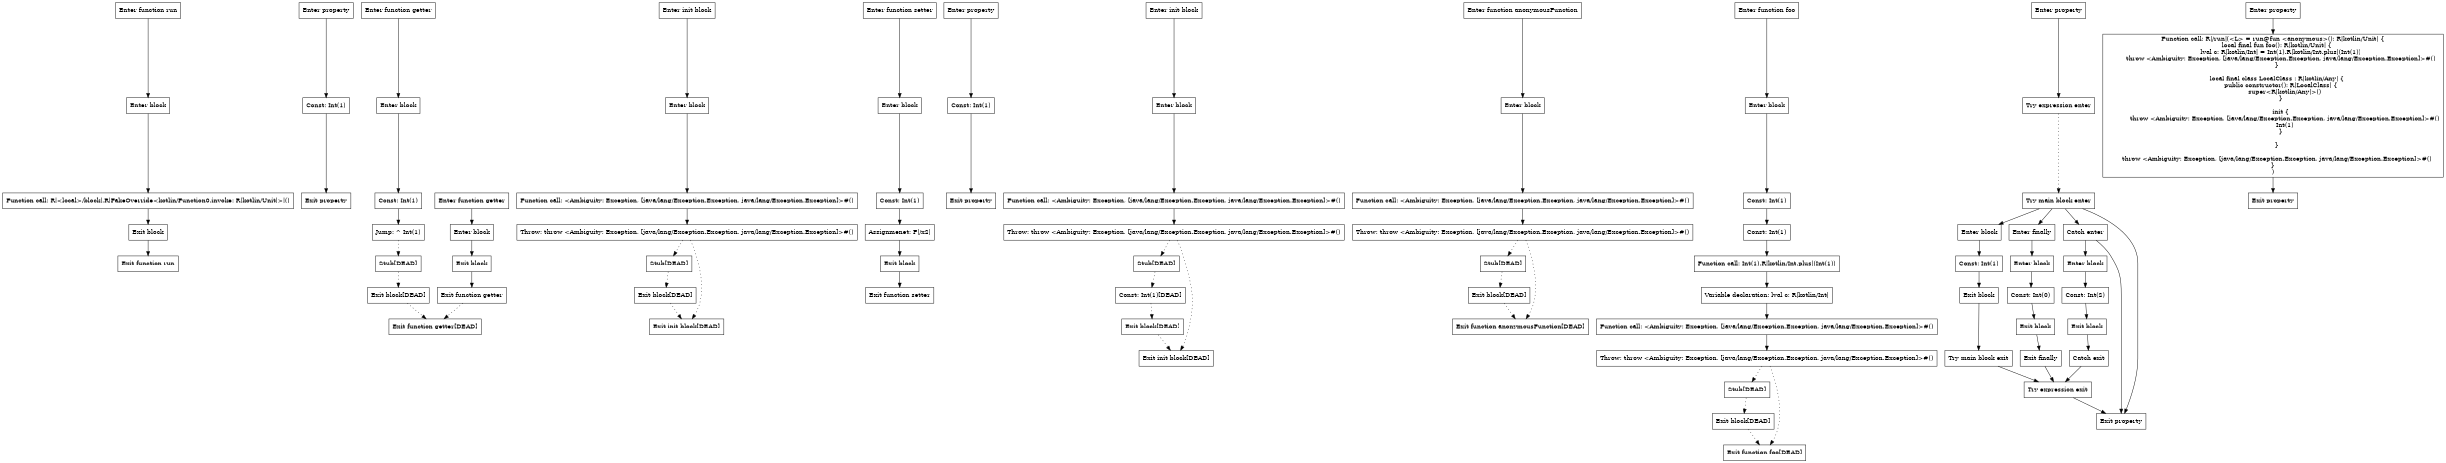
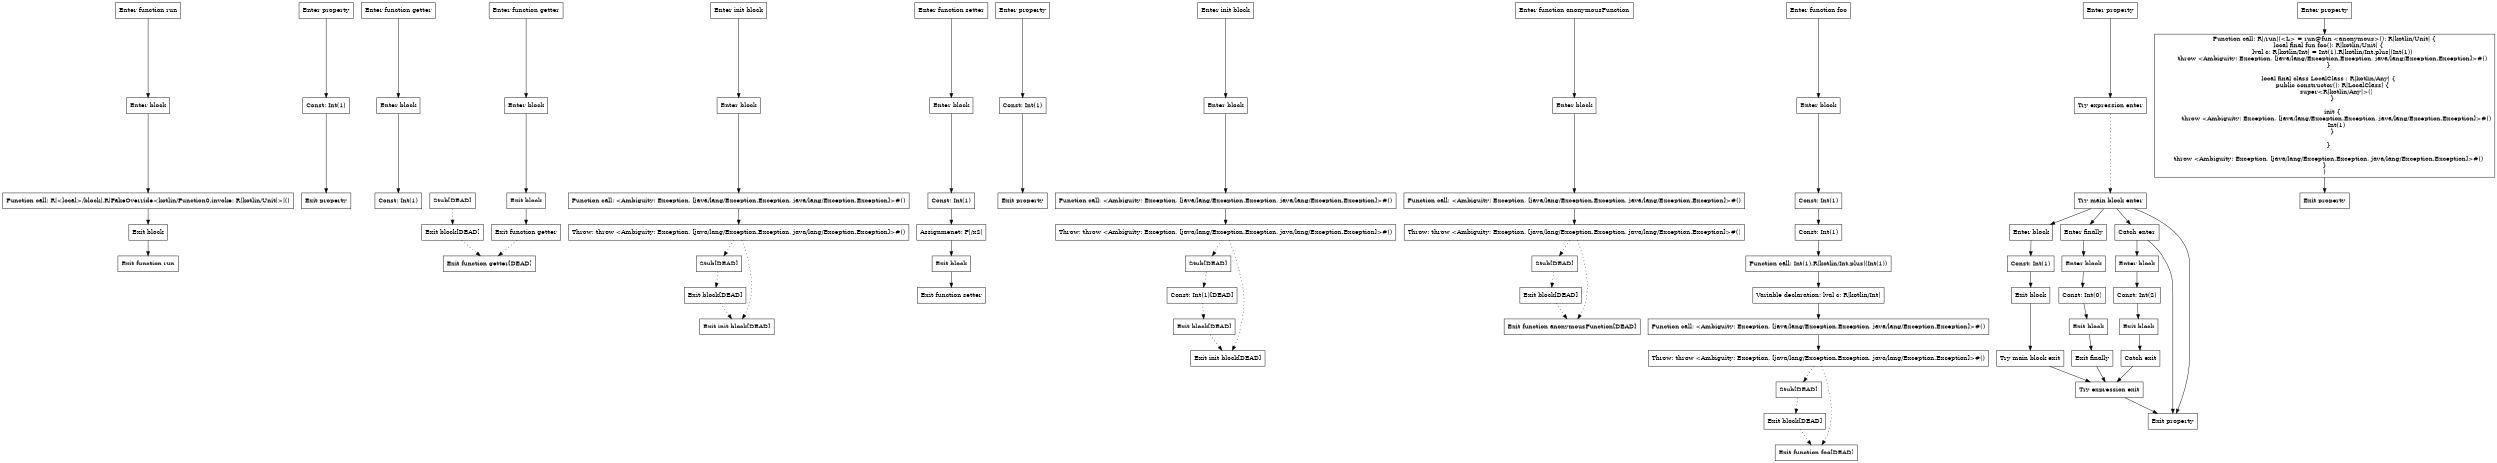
(398, 232) -> none
